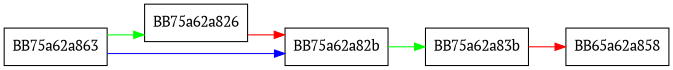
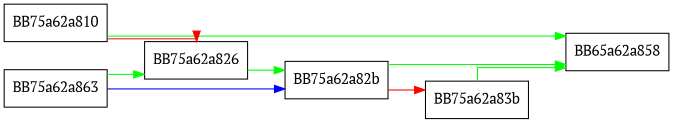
none -> (56, 23)
(261, 35) -> (261, 70)
(401, 47) -> (401, 90)
(542, 47) -> (510, 68)
none -> (472, 64)
